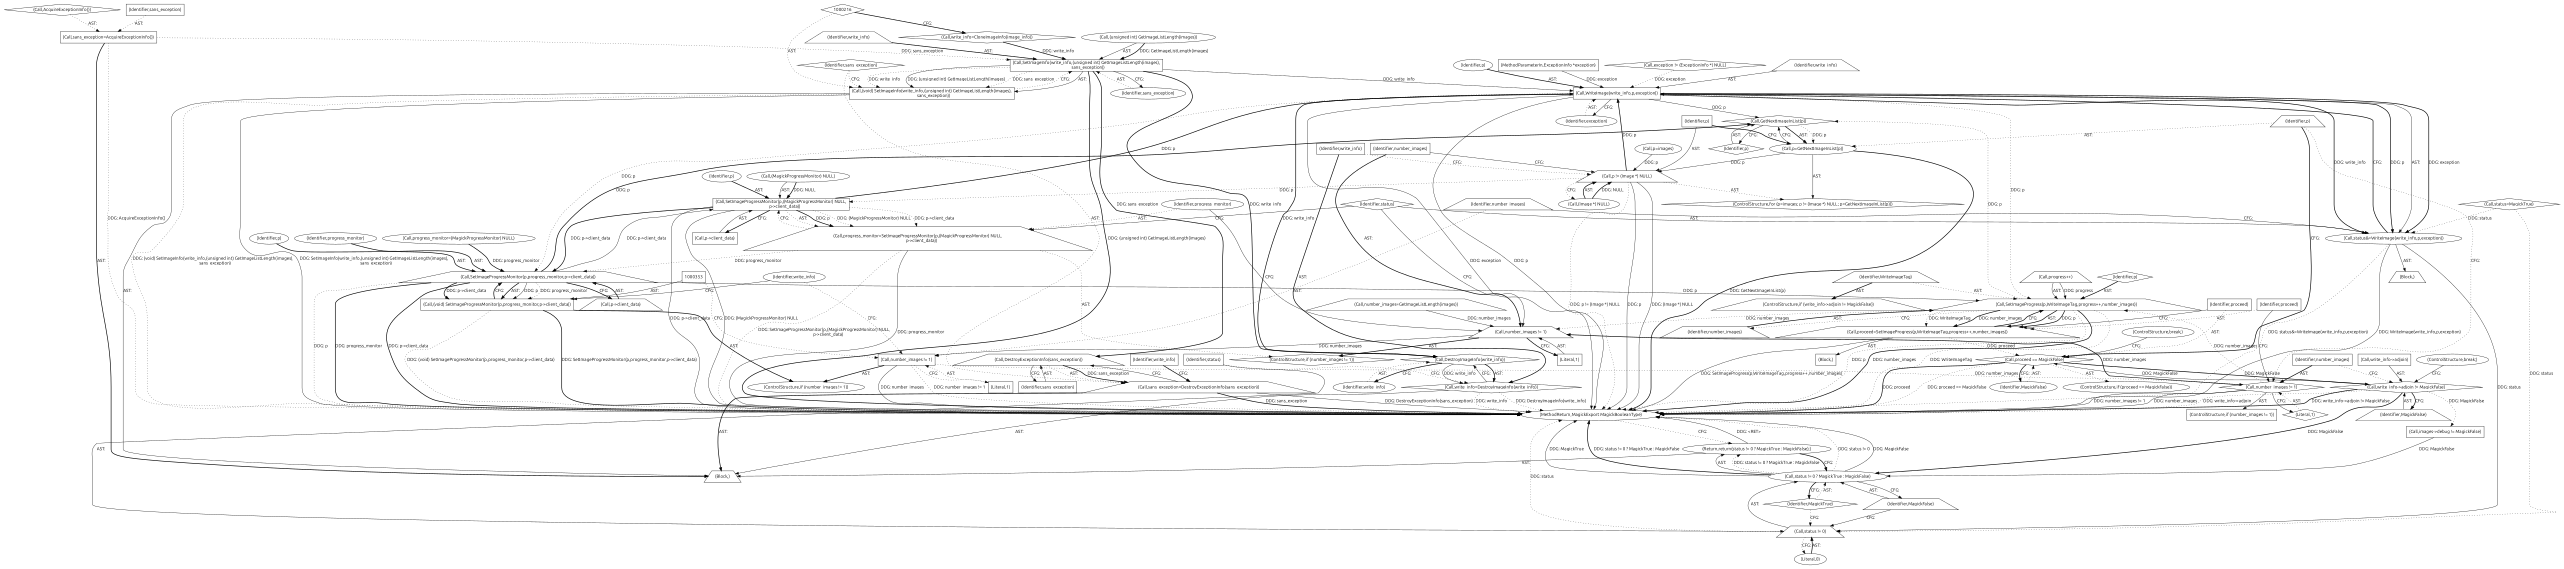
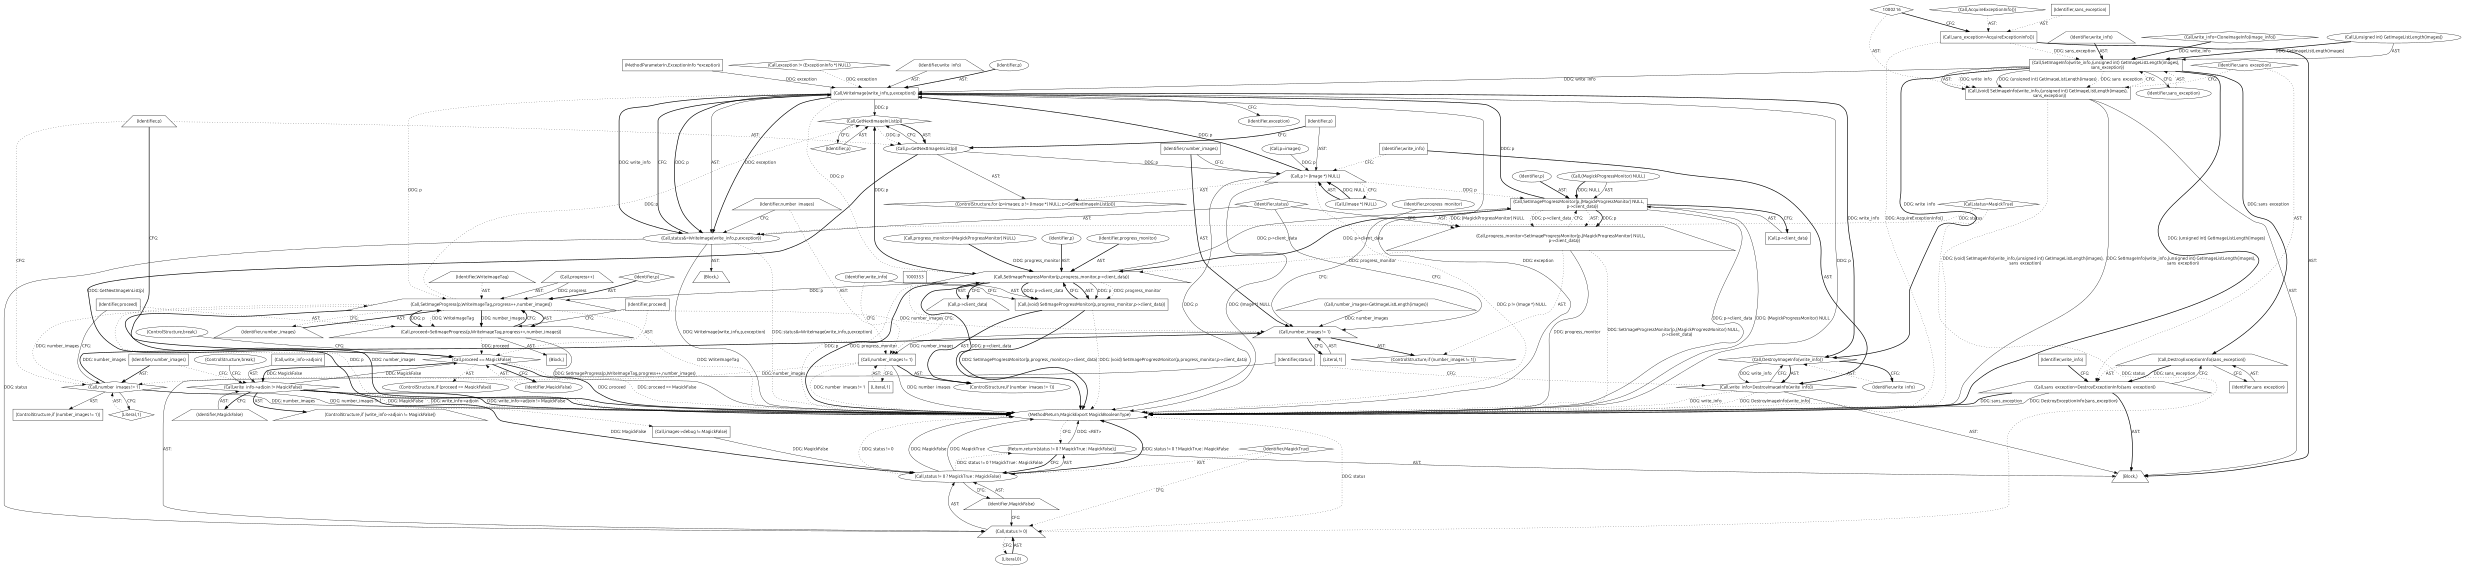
(908, 22) -> (1934, 22)
(1587, 107) -> none
(1854, 290) -> (272, 409)
(1811, 488) -> none
